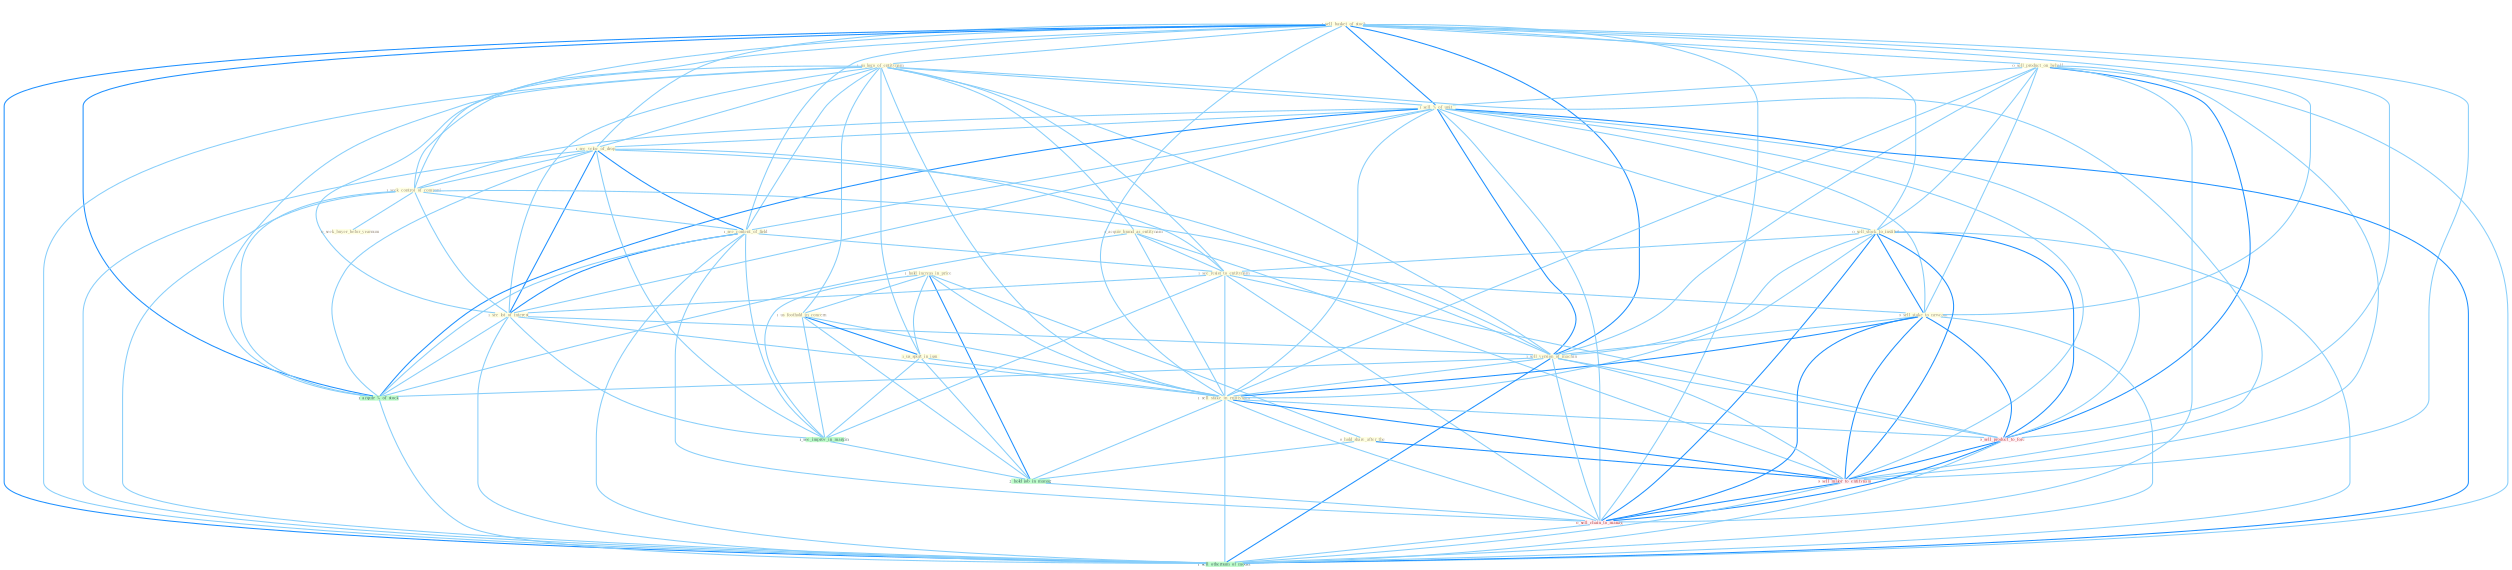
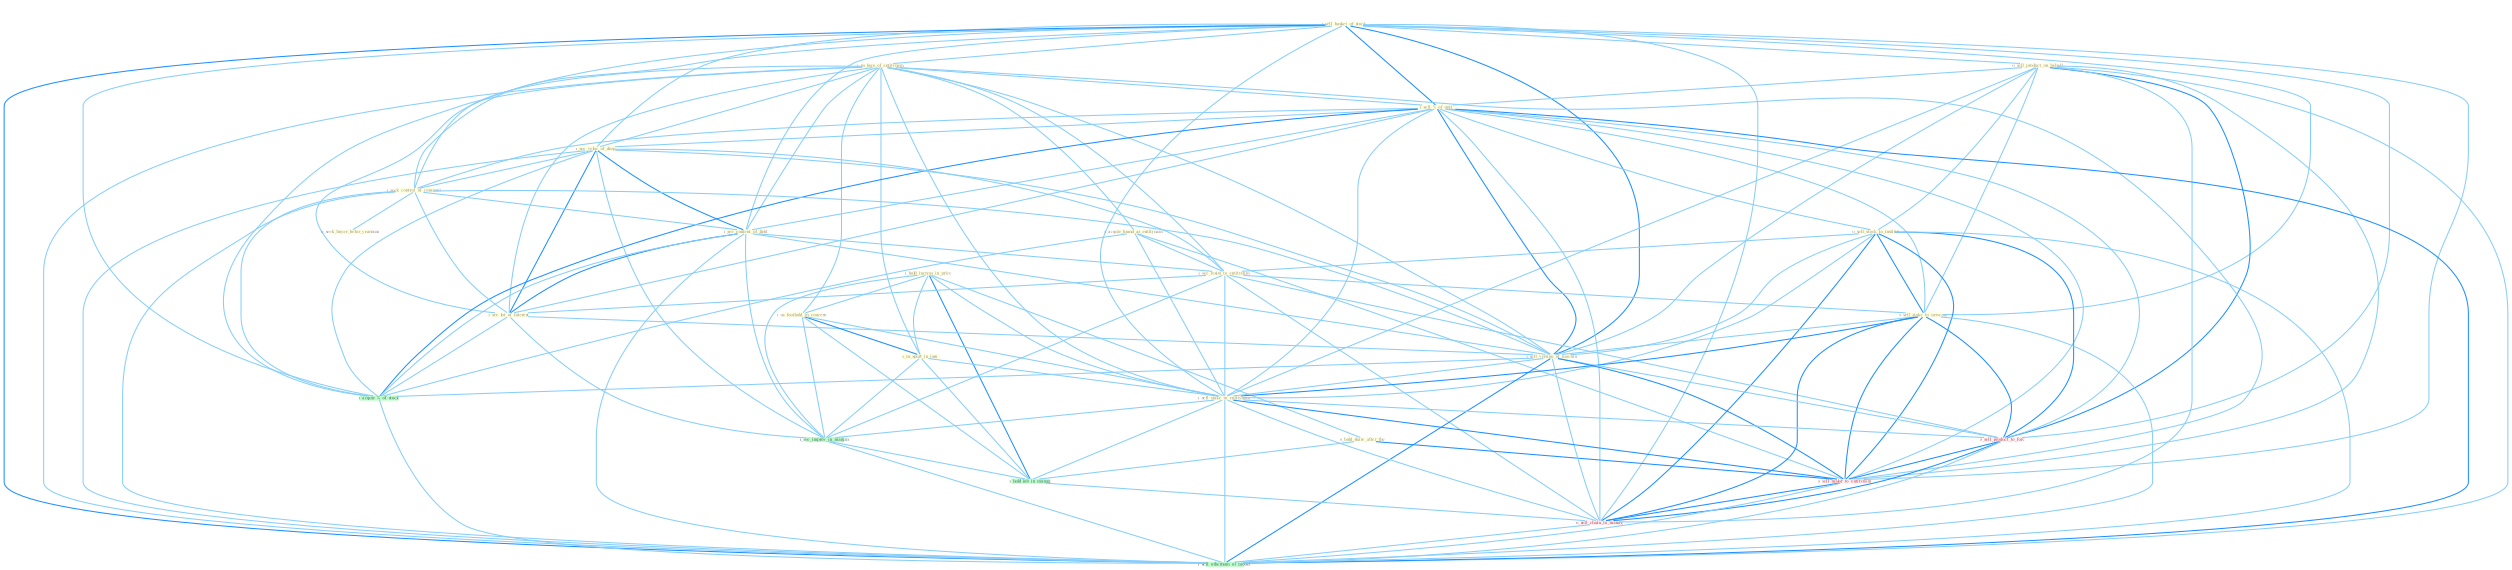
(1764, 56) -> none
(340, 60) -> (340, 60)
(884, 358) -> (1025, 419)
(1708, 402) -> (1708, 402)
(1031, 481) -> (1031, 481)
(1011, 492) -> (1149, 294)
(658, 538) -> (1025, 502)
